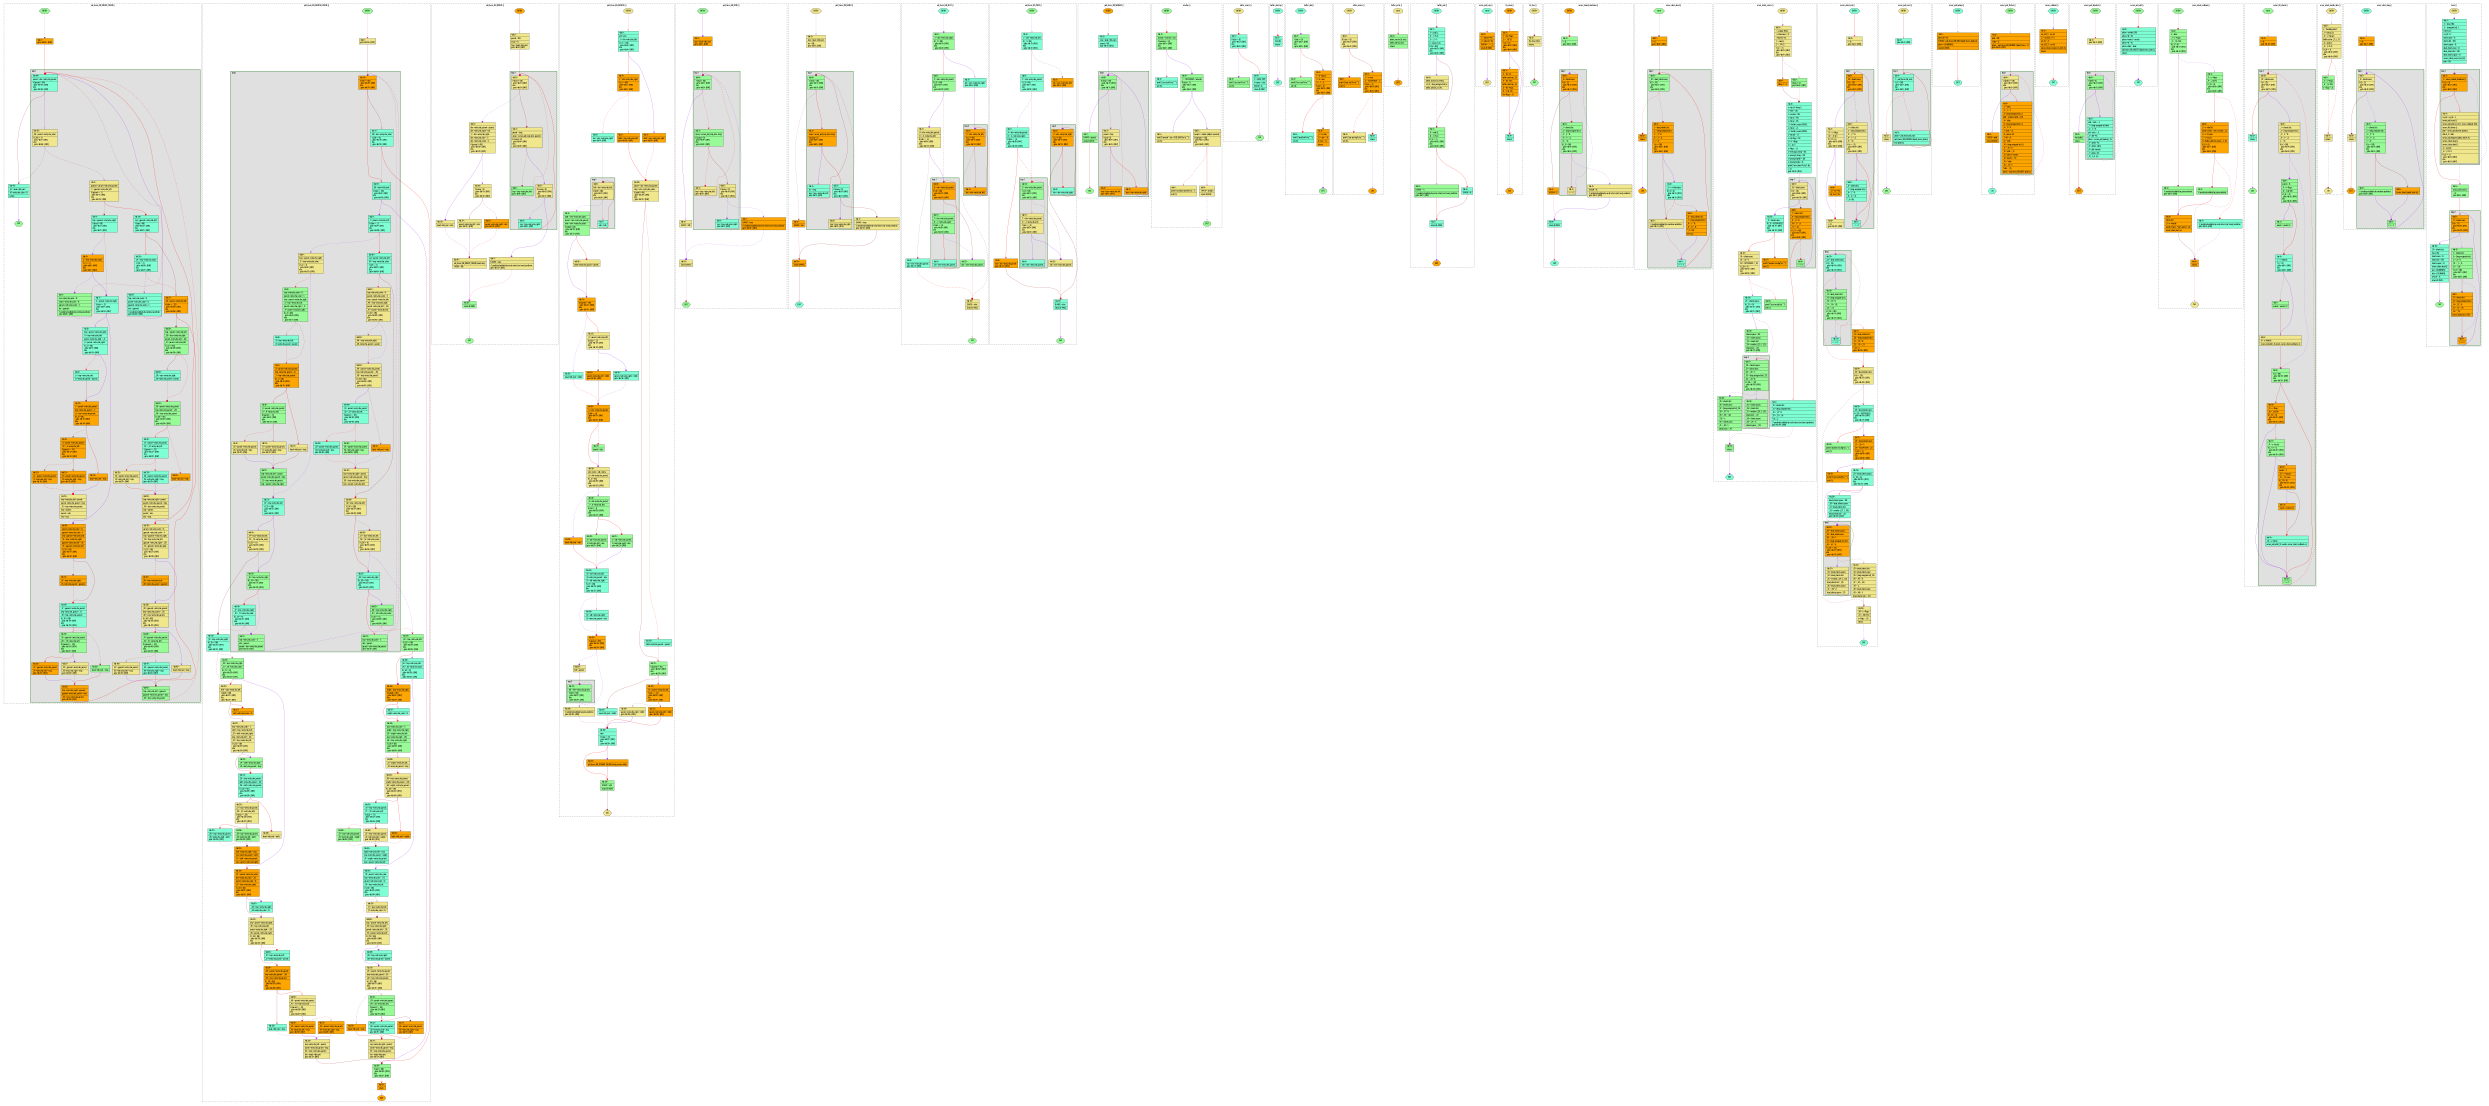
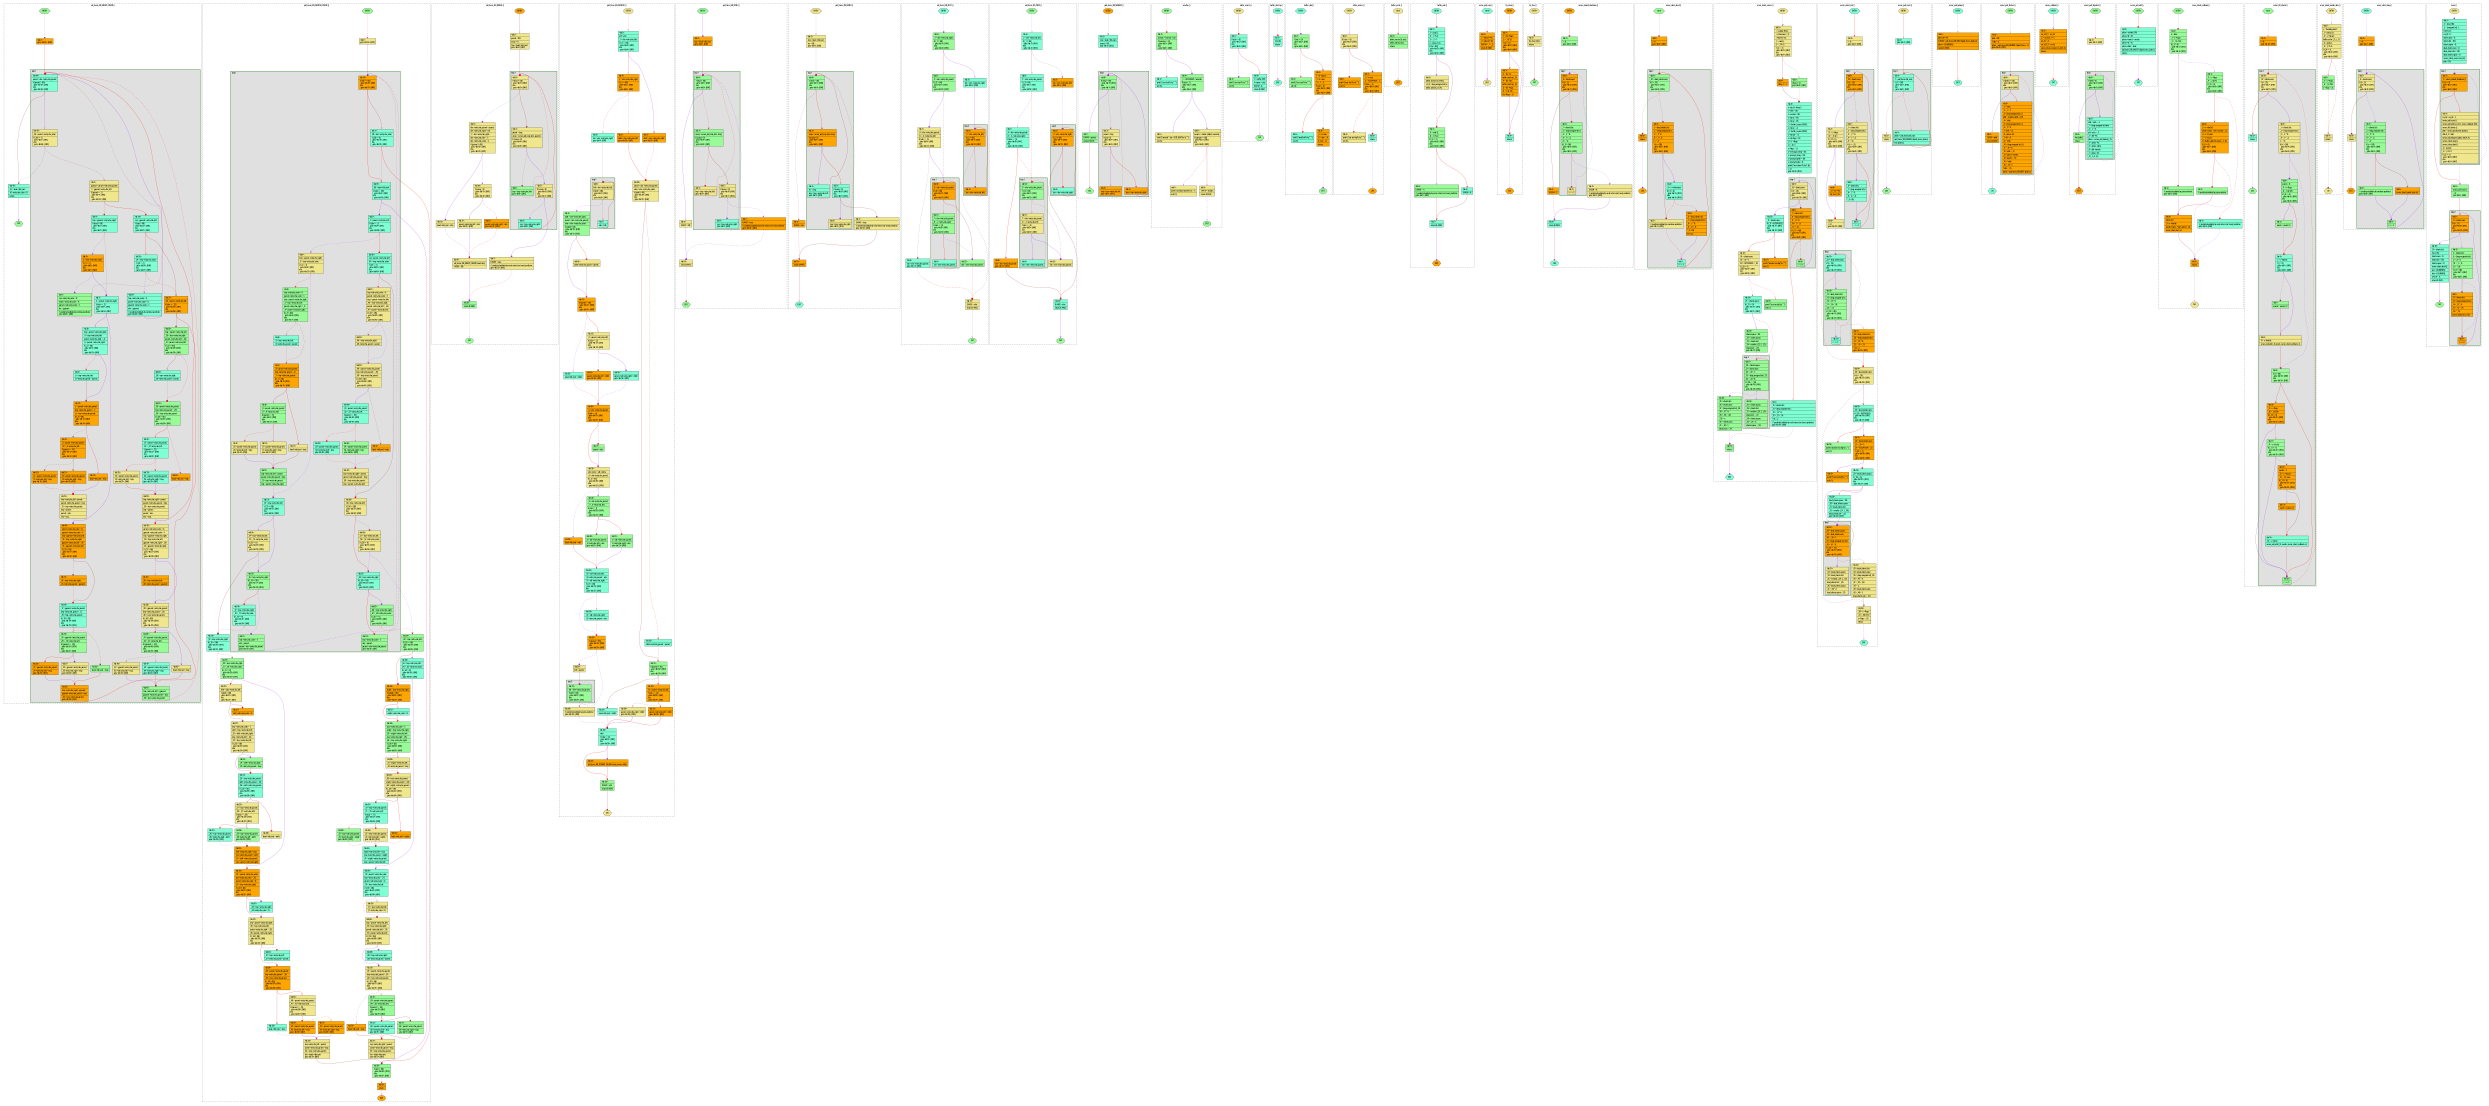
(366, 612) -> (366, 612)
(410, 1028) -> (410, 1028)
